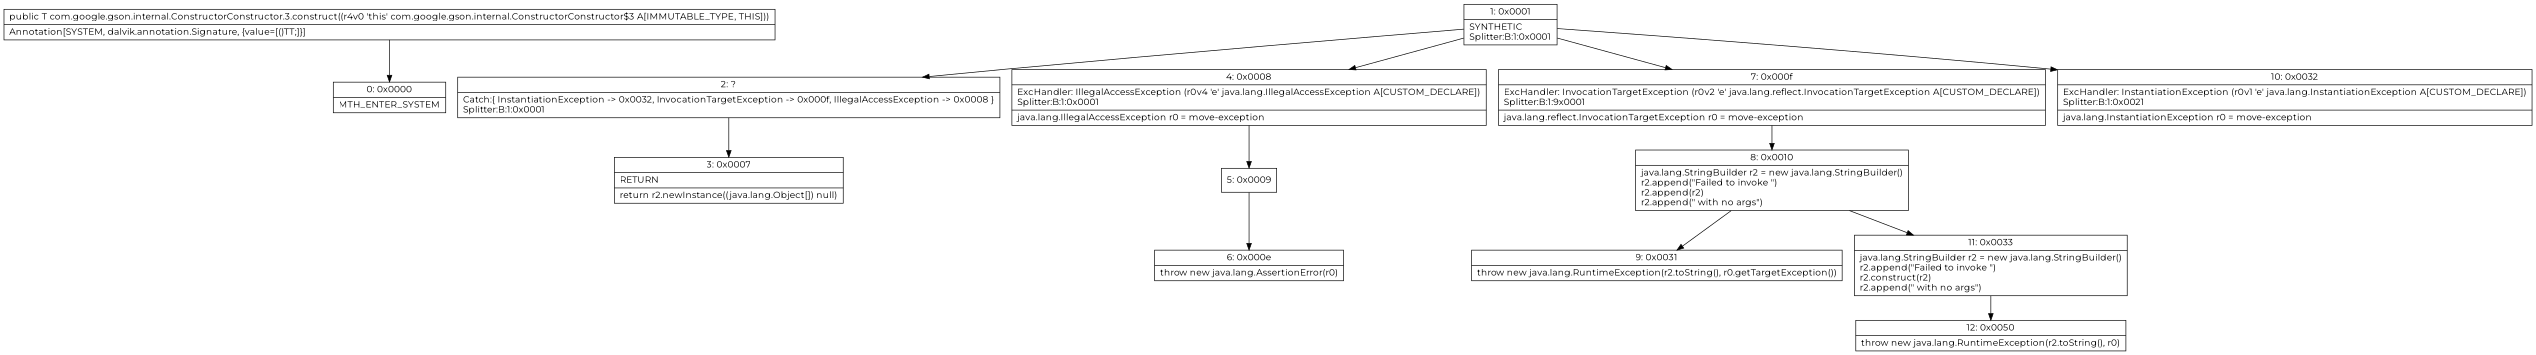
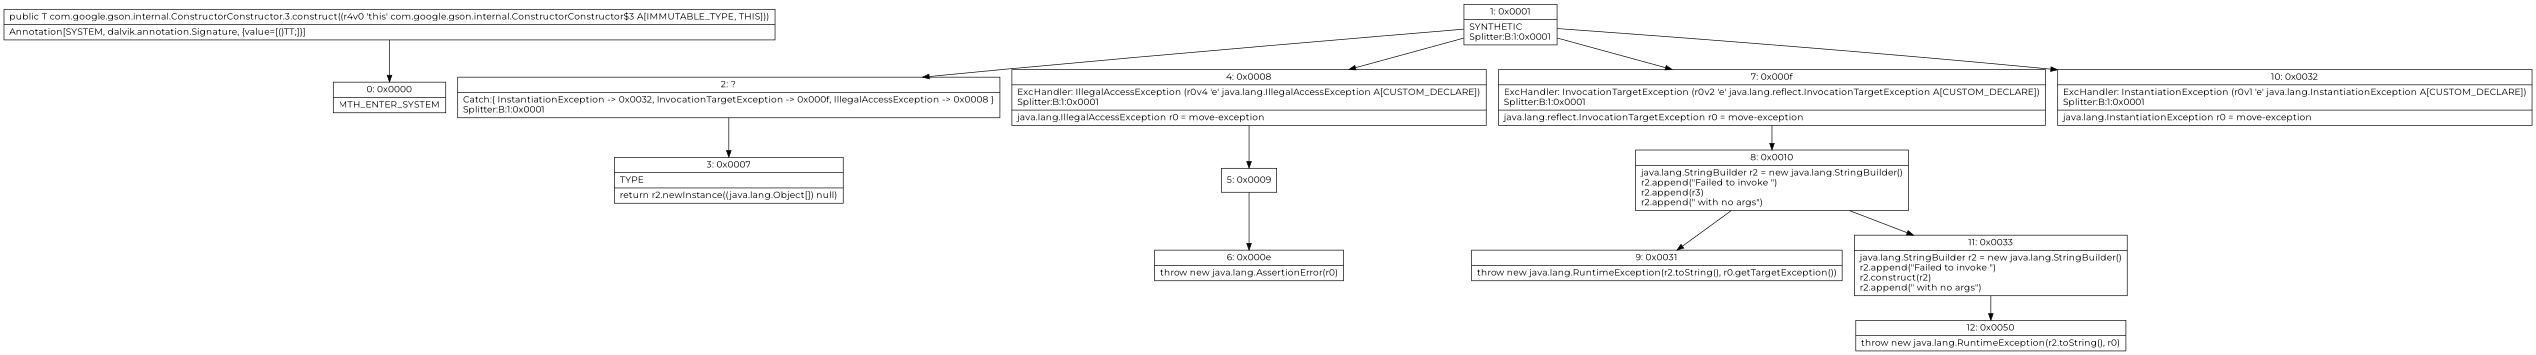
(1545, 102) -> (1545, 102)
(2104, 102) -> (2104, 102)
(639, 180) -> (632, 180)
(1673, 193) -> (1673, 193)
